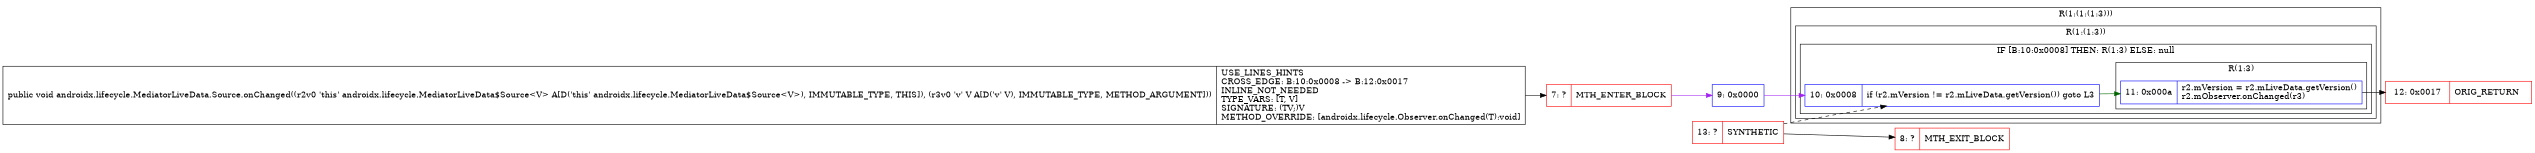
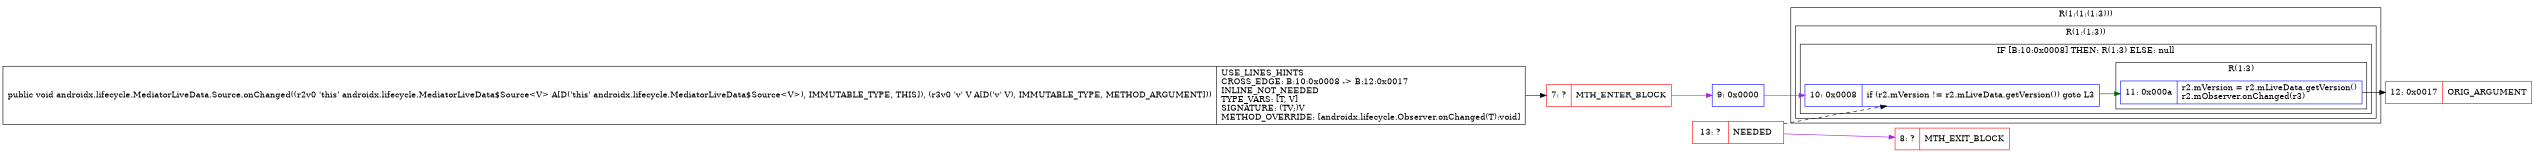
(2487, 92) -> (2487, 92)
(1753, 132) -> (1753, 132)
(1836, 135) -> (1836, 135)
